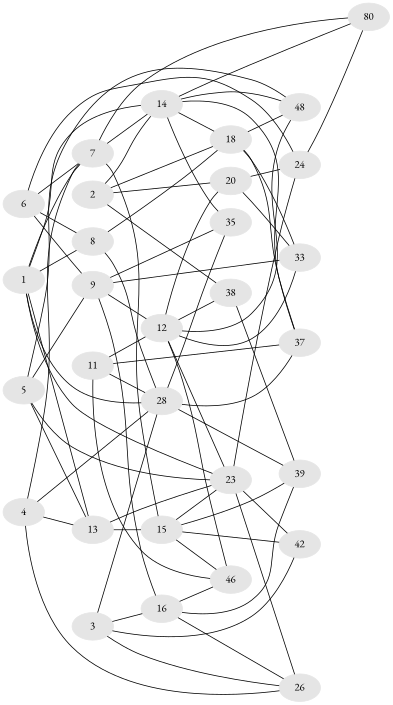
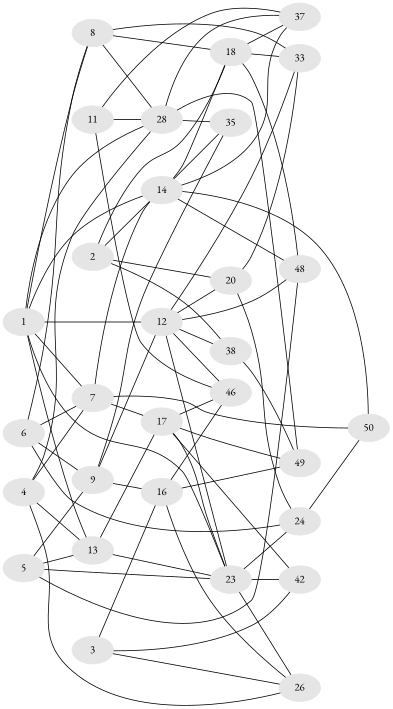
(369, 17) -> (369, 428)
(192, 272) -> (201, 24)
(127, 347) -> (93, 322)
(300, 474) -> (300, 463)
(162, 530) -> (162, 422)
(120, 538) -> none
